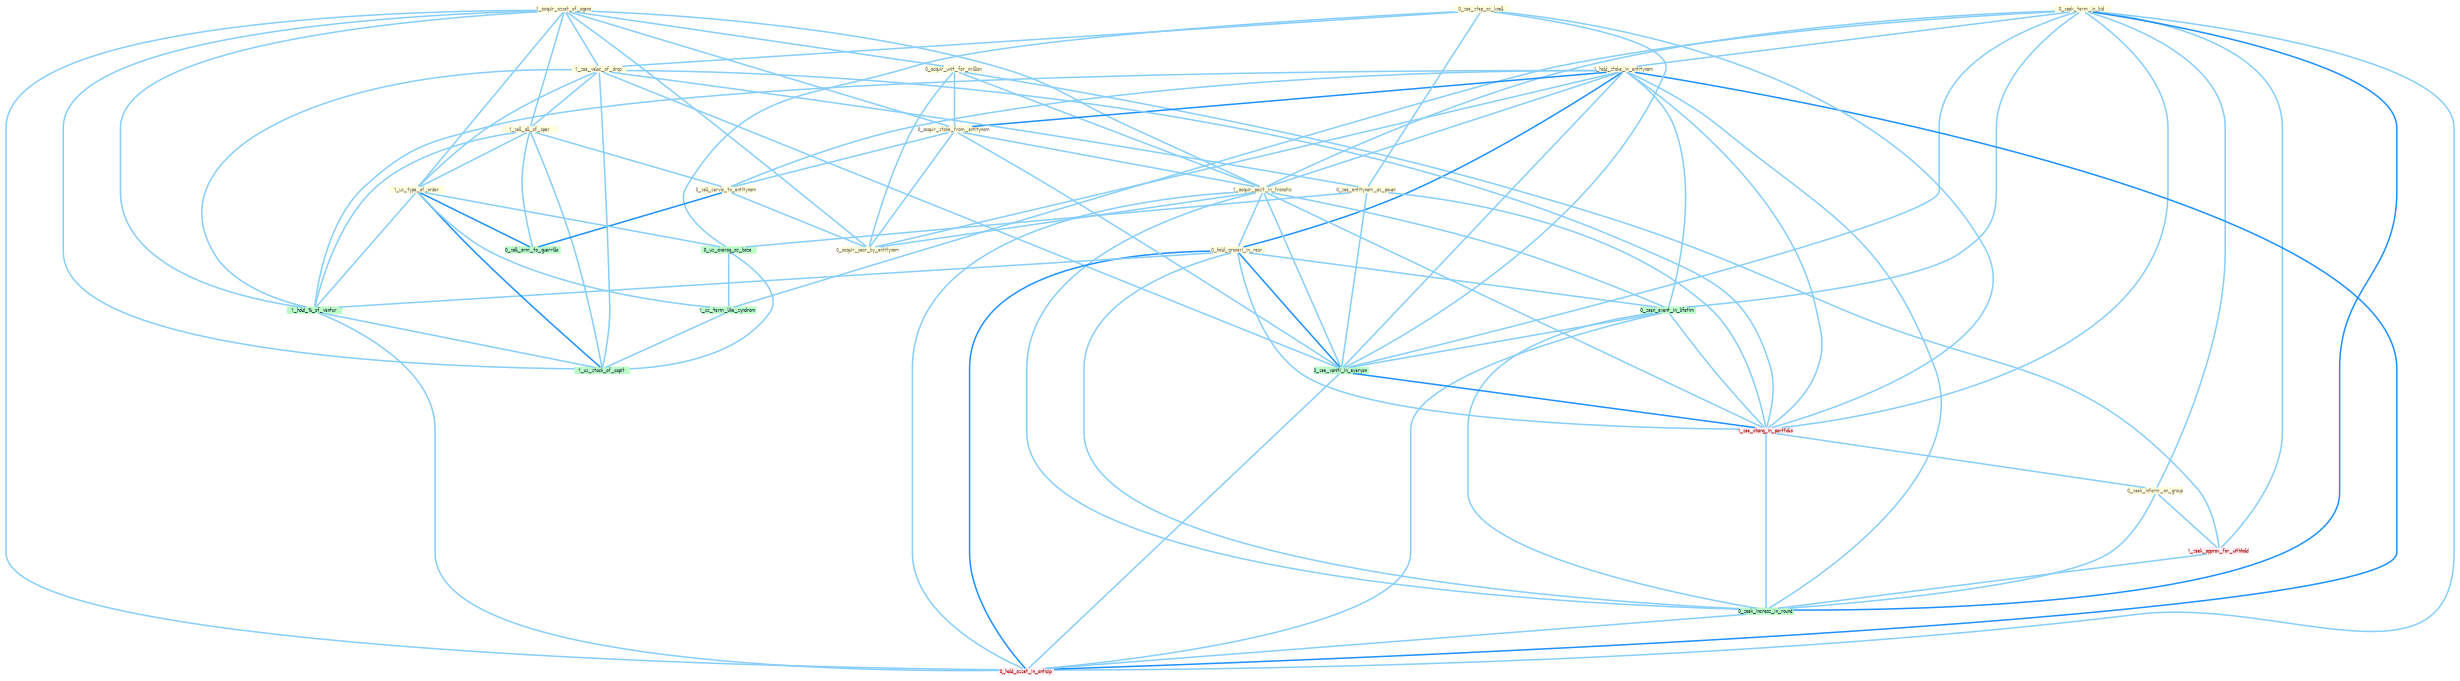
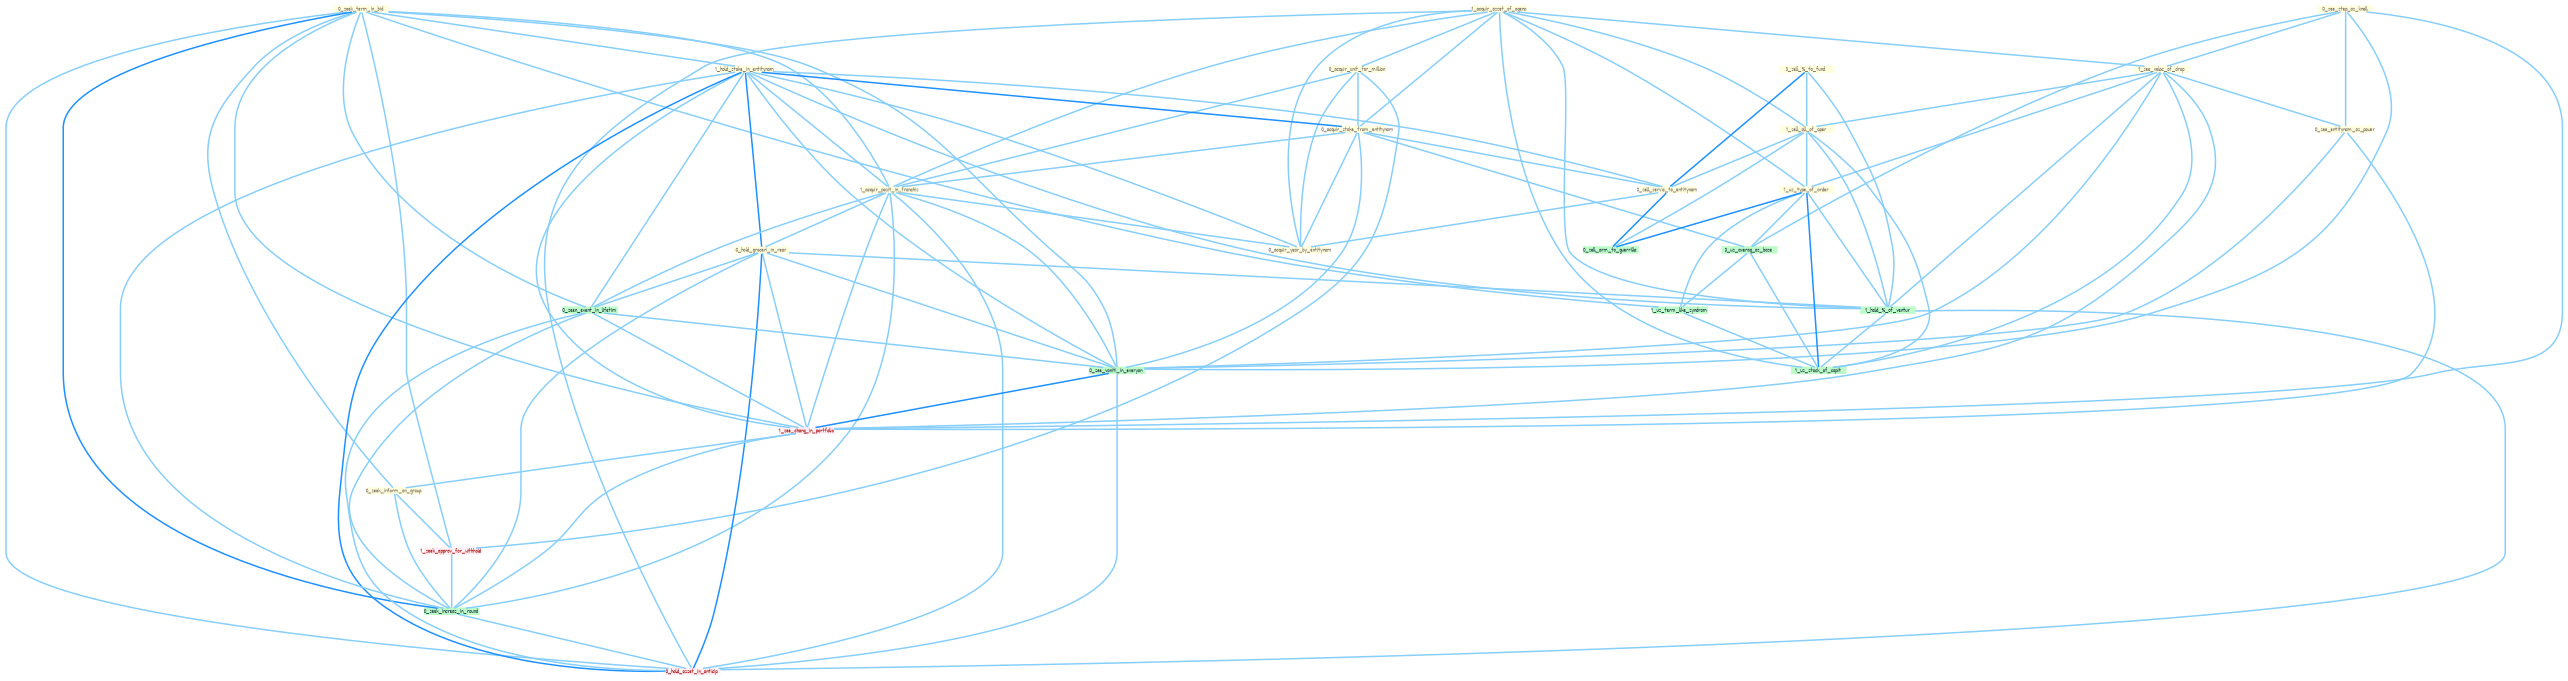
none -> (1807, 69)
(1048, 220) -> (1554, 190)
(1289, 310) -> (940, 310)
